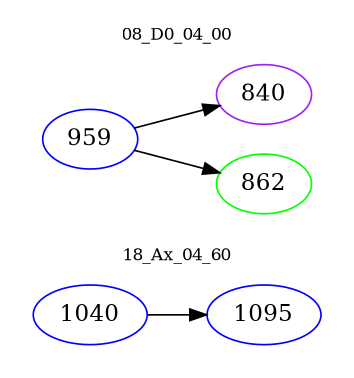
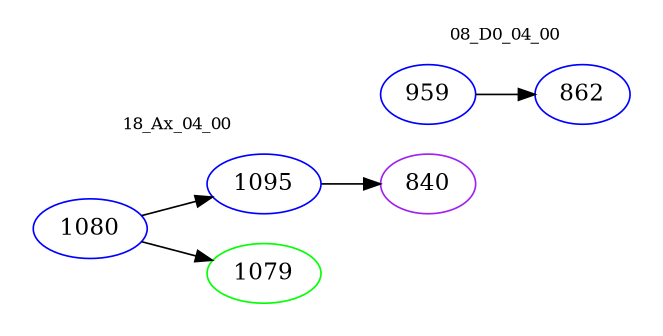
(169, 119) -> (345, 184)
(264, 184) -> (583, 94)
(177, 256) -> (177, 125)
none -> (264, 273)
(90, 315) -> (90, 229)
